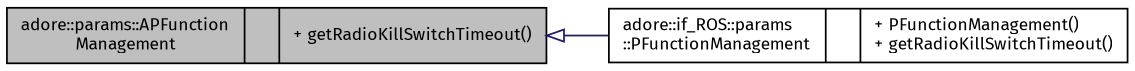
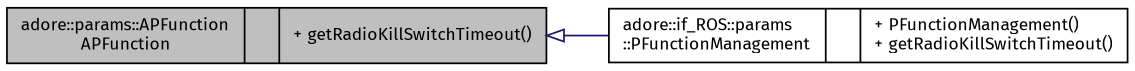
(126, 44) -> (126, 44)
